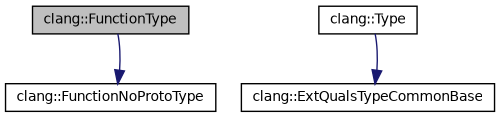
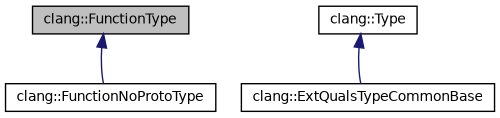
(120, 52) -> (101, 66)
(377, 52) -> (359, 66)
